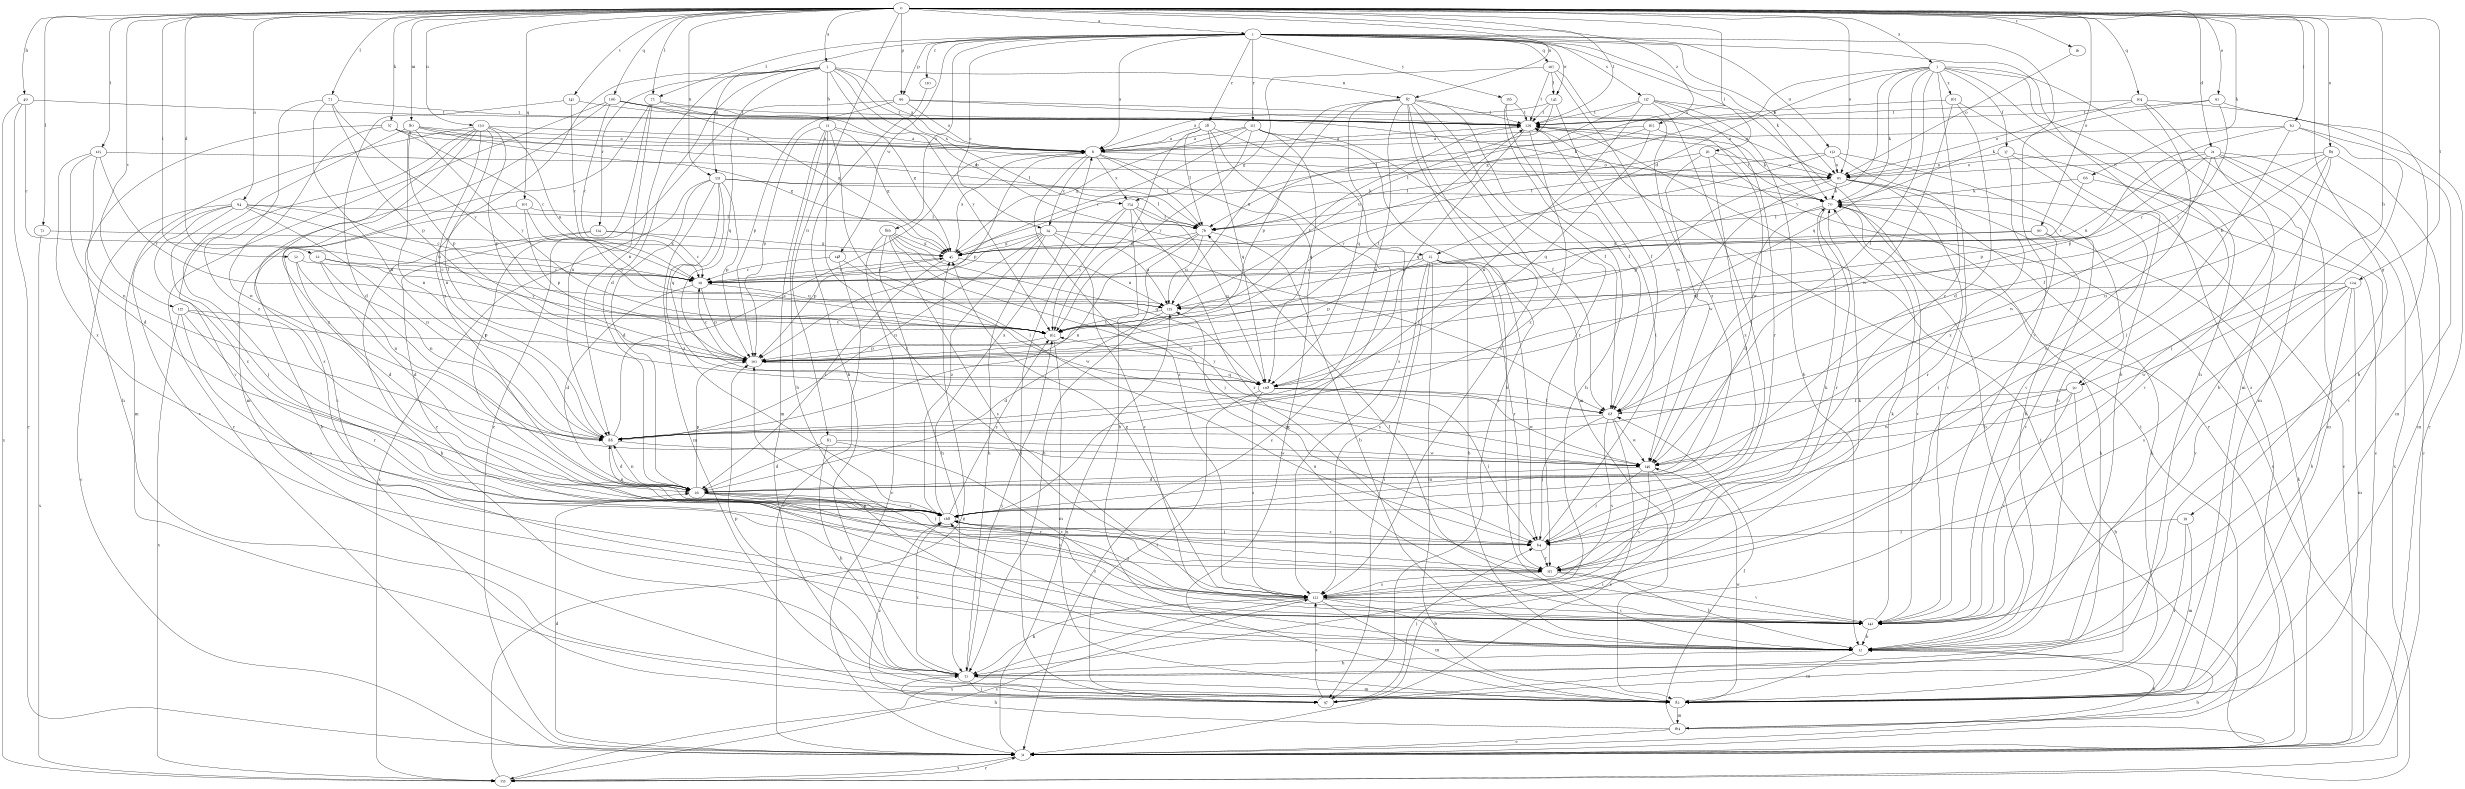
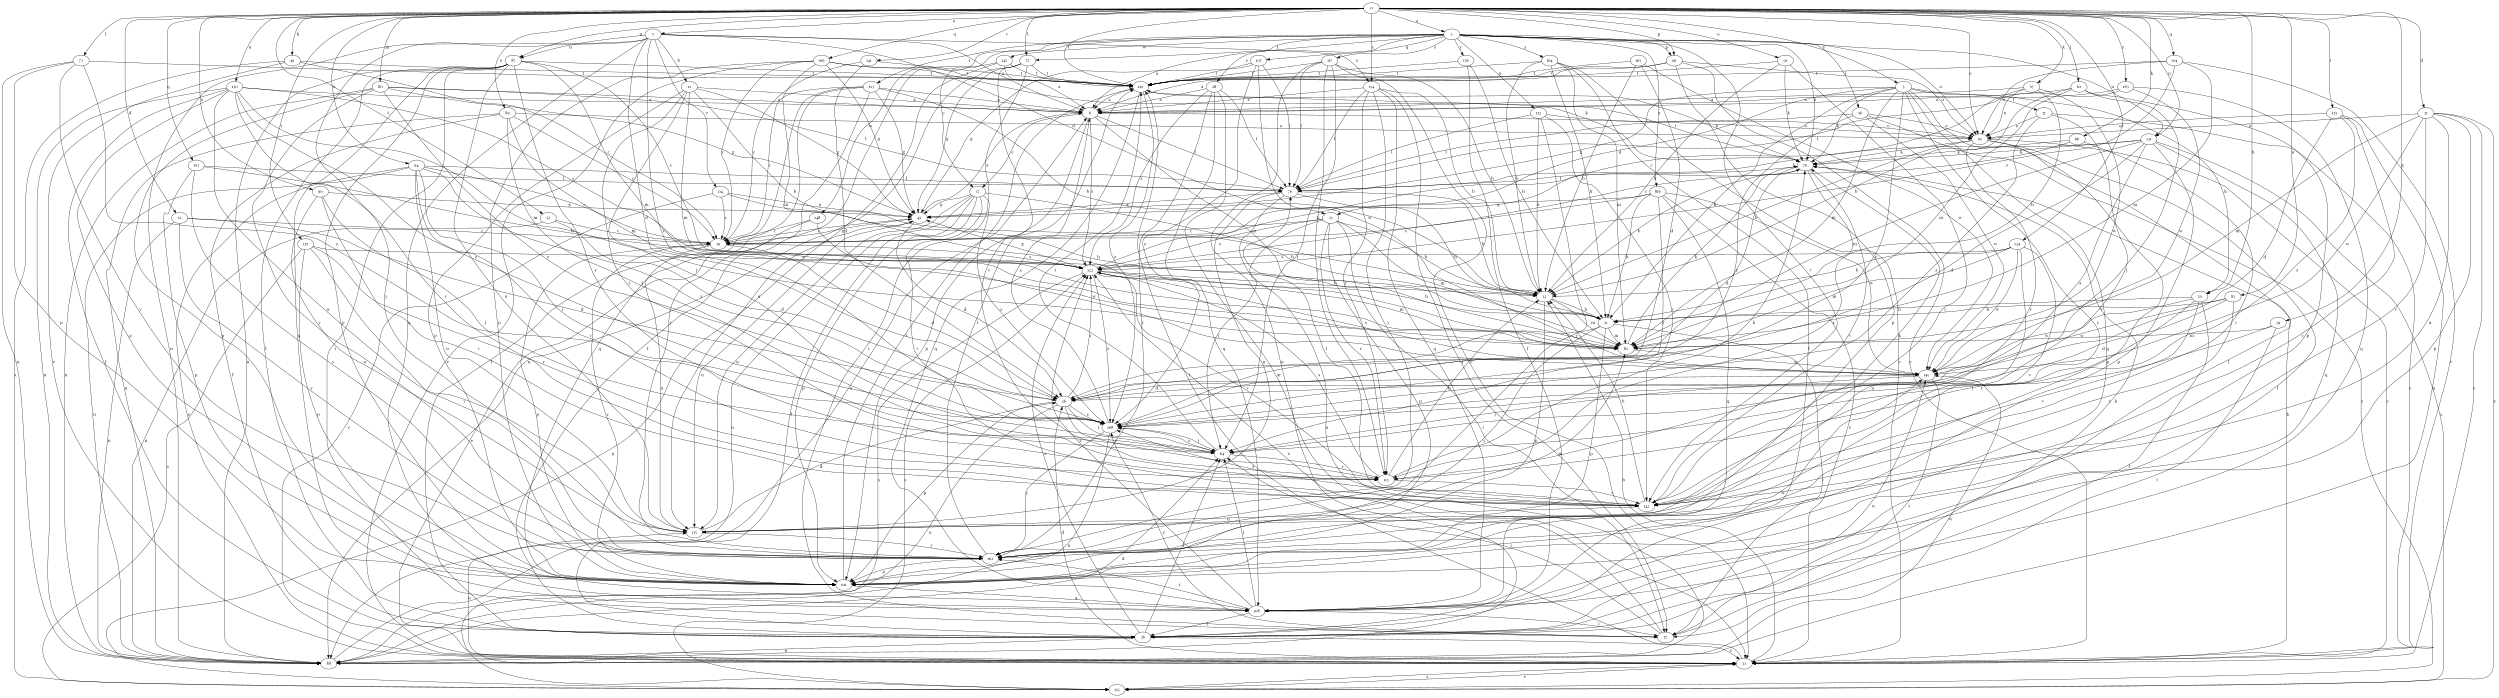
(2077, 51) -> none
(1552, 82) -> (1289, 121)
(1945, 82) -> none
(928, 83) -> none
(1111, 177) -> (1239, 99)
(718, 178) -> (2149, 139)
(42, 231) -> none
(1048, 231) -> (978, 192)
none -> (904, 249)
none -> (495, 305)
(826, 375) -> (965, 310)
(1611, 414) -> (1143, 637)
(1289, 427) -> (1254, 231)
(633, 482) -> (843, 601)
(947, 519) -> (1110, 428)
(915, 555) -> (359, 625)
(1326, 703) -> (1665, 637)
(1678, 714) -> (1617, 187)
